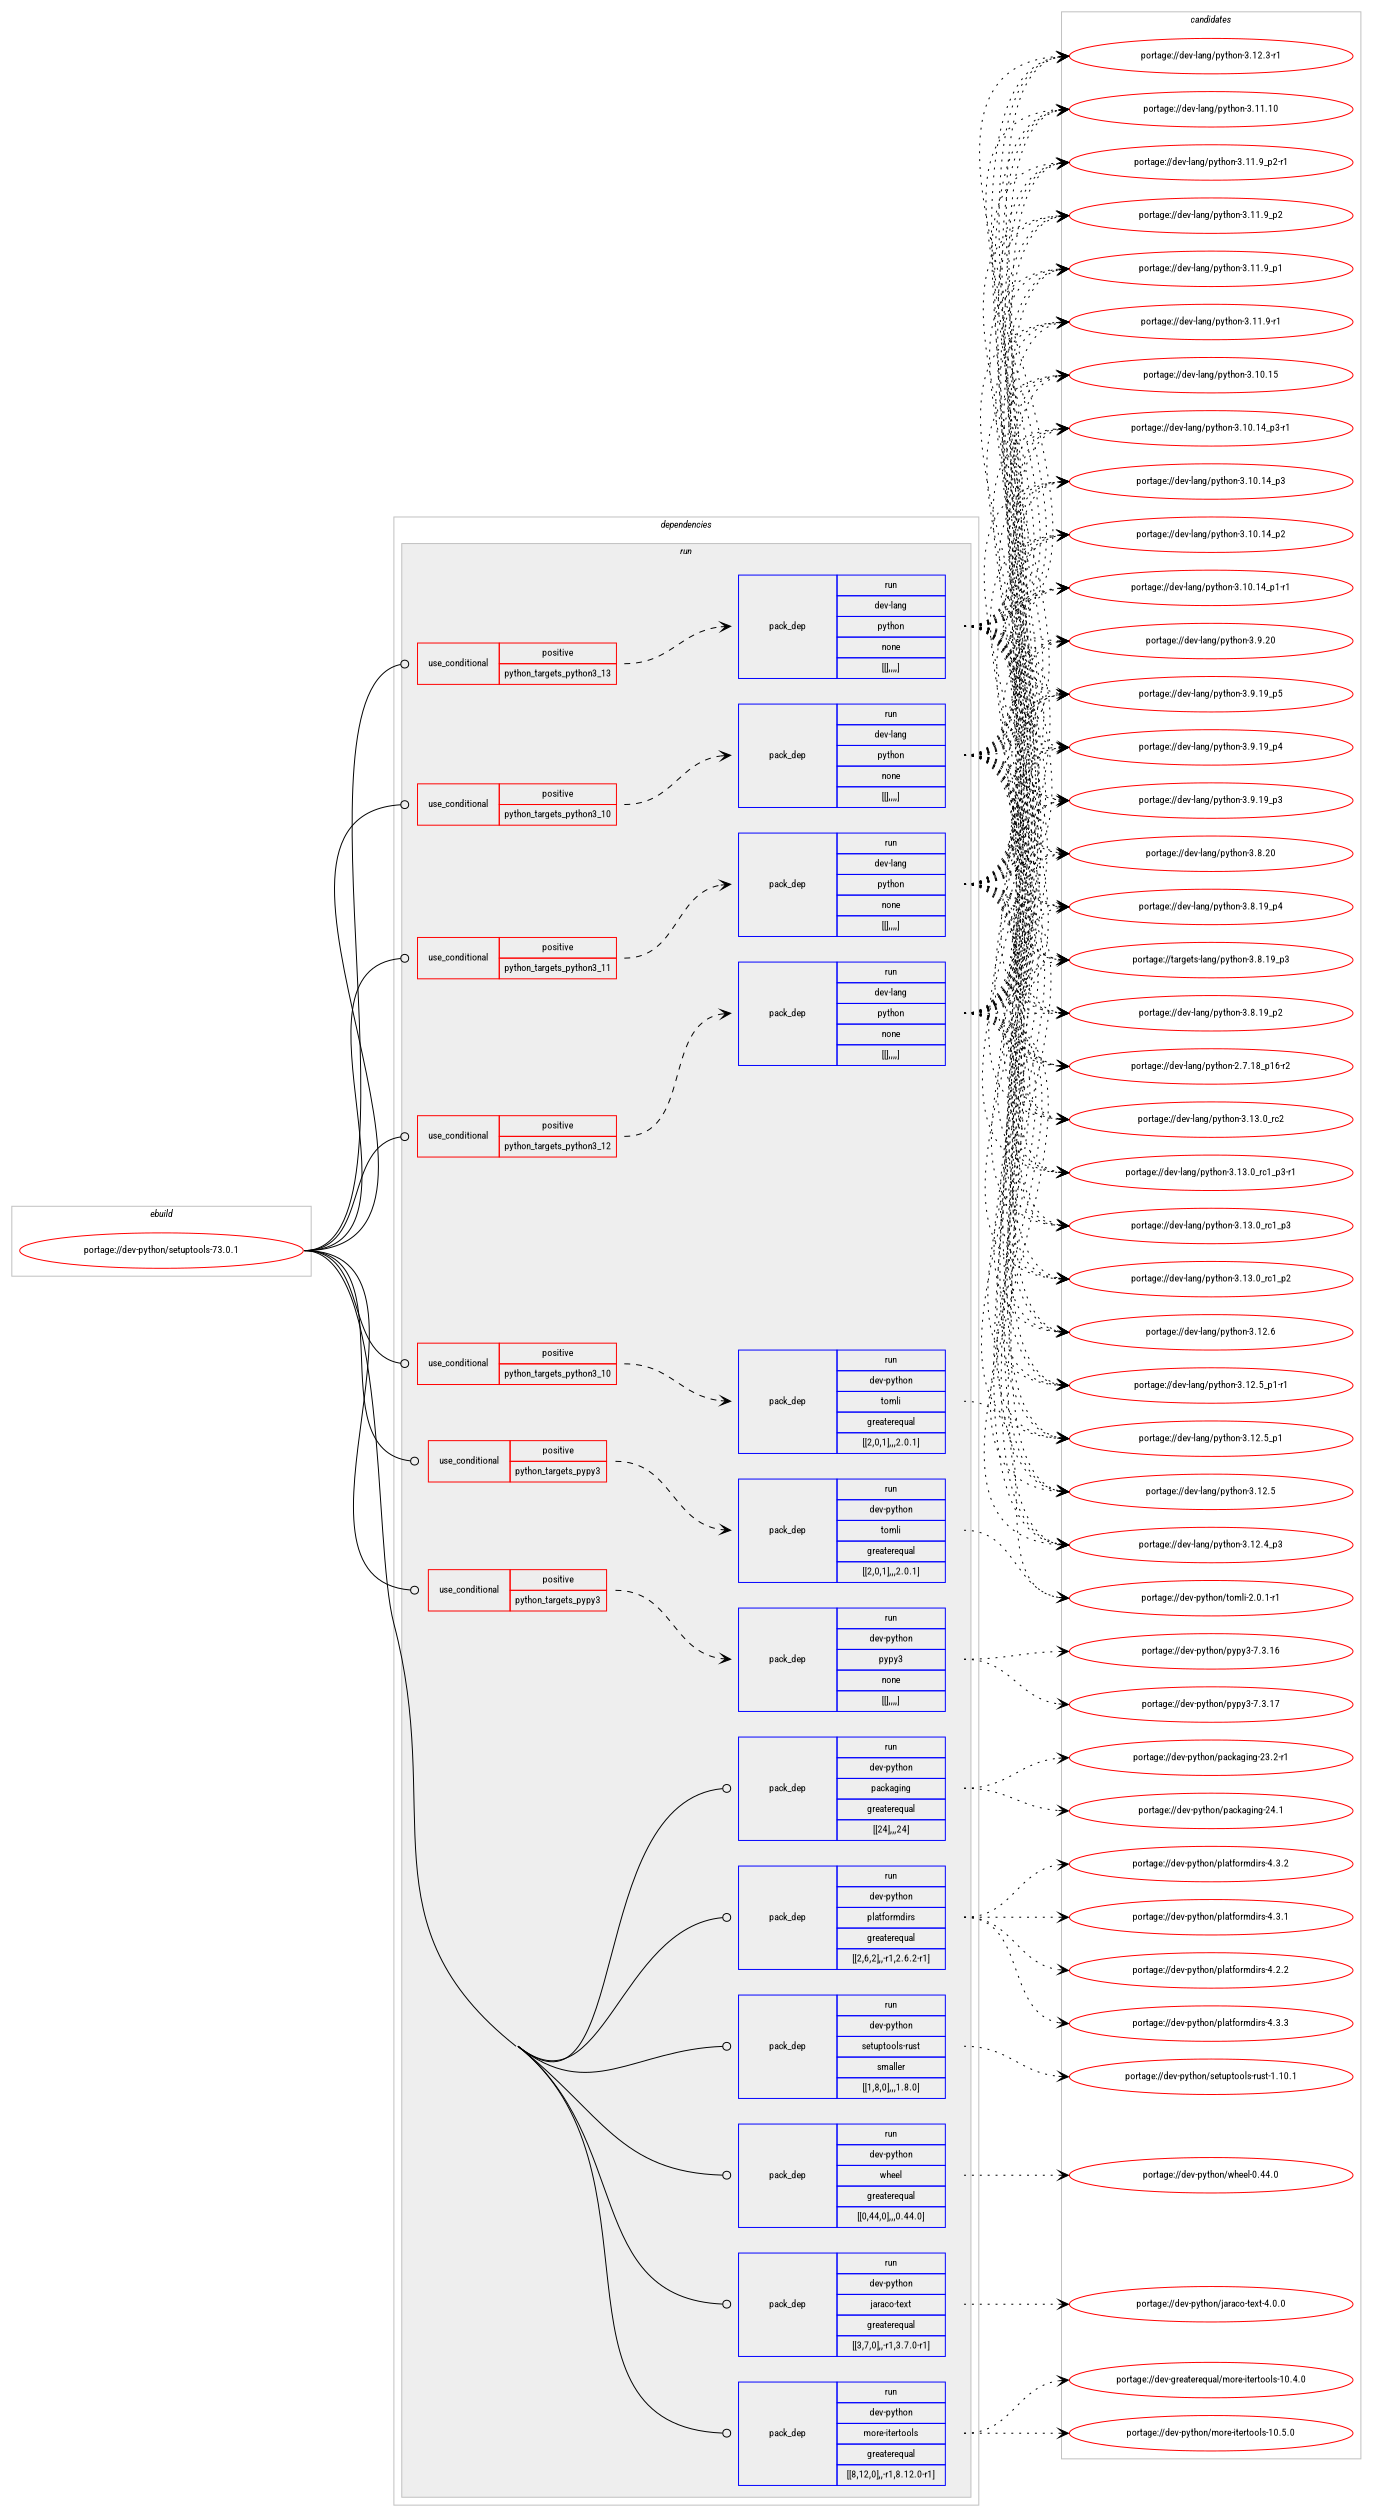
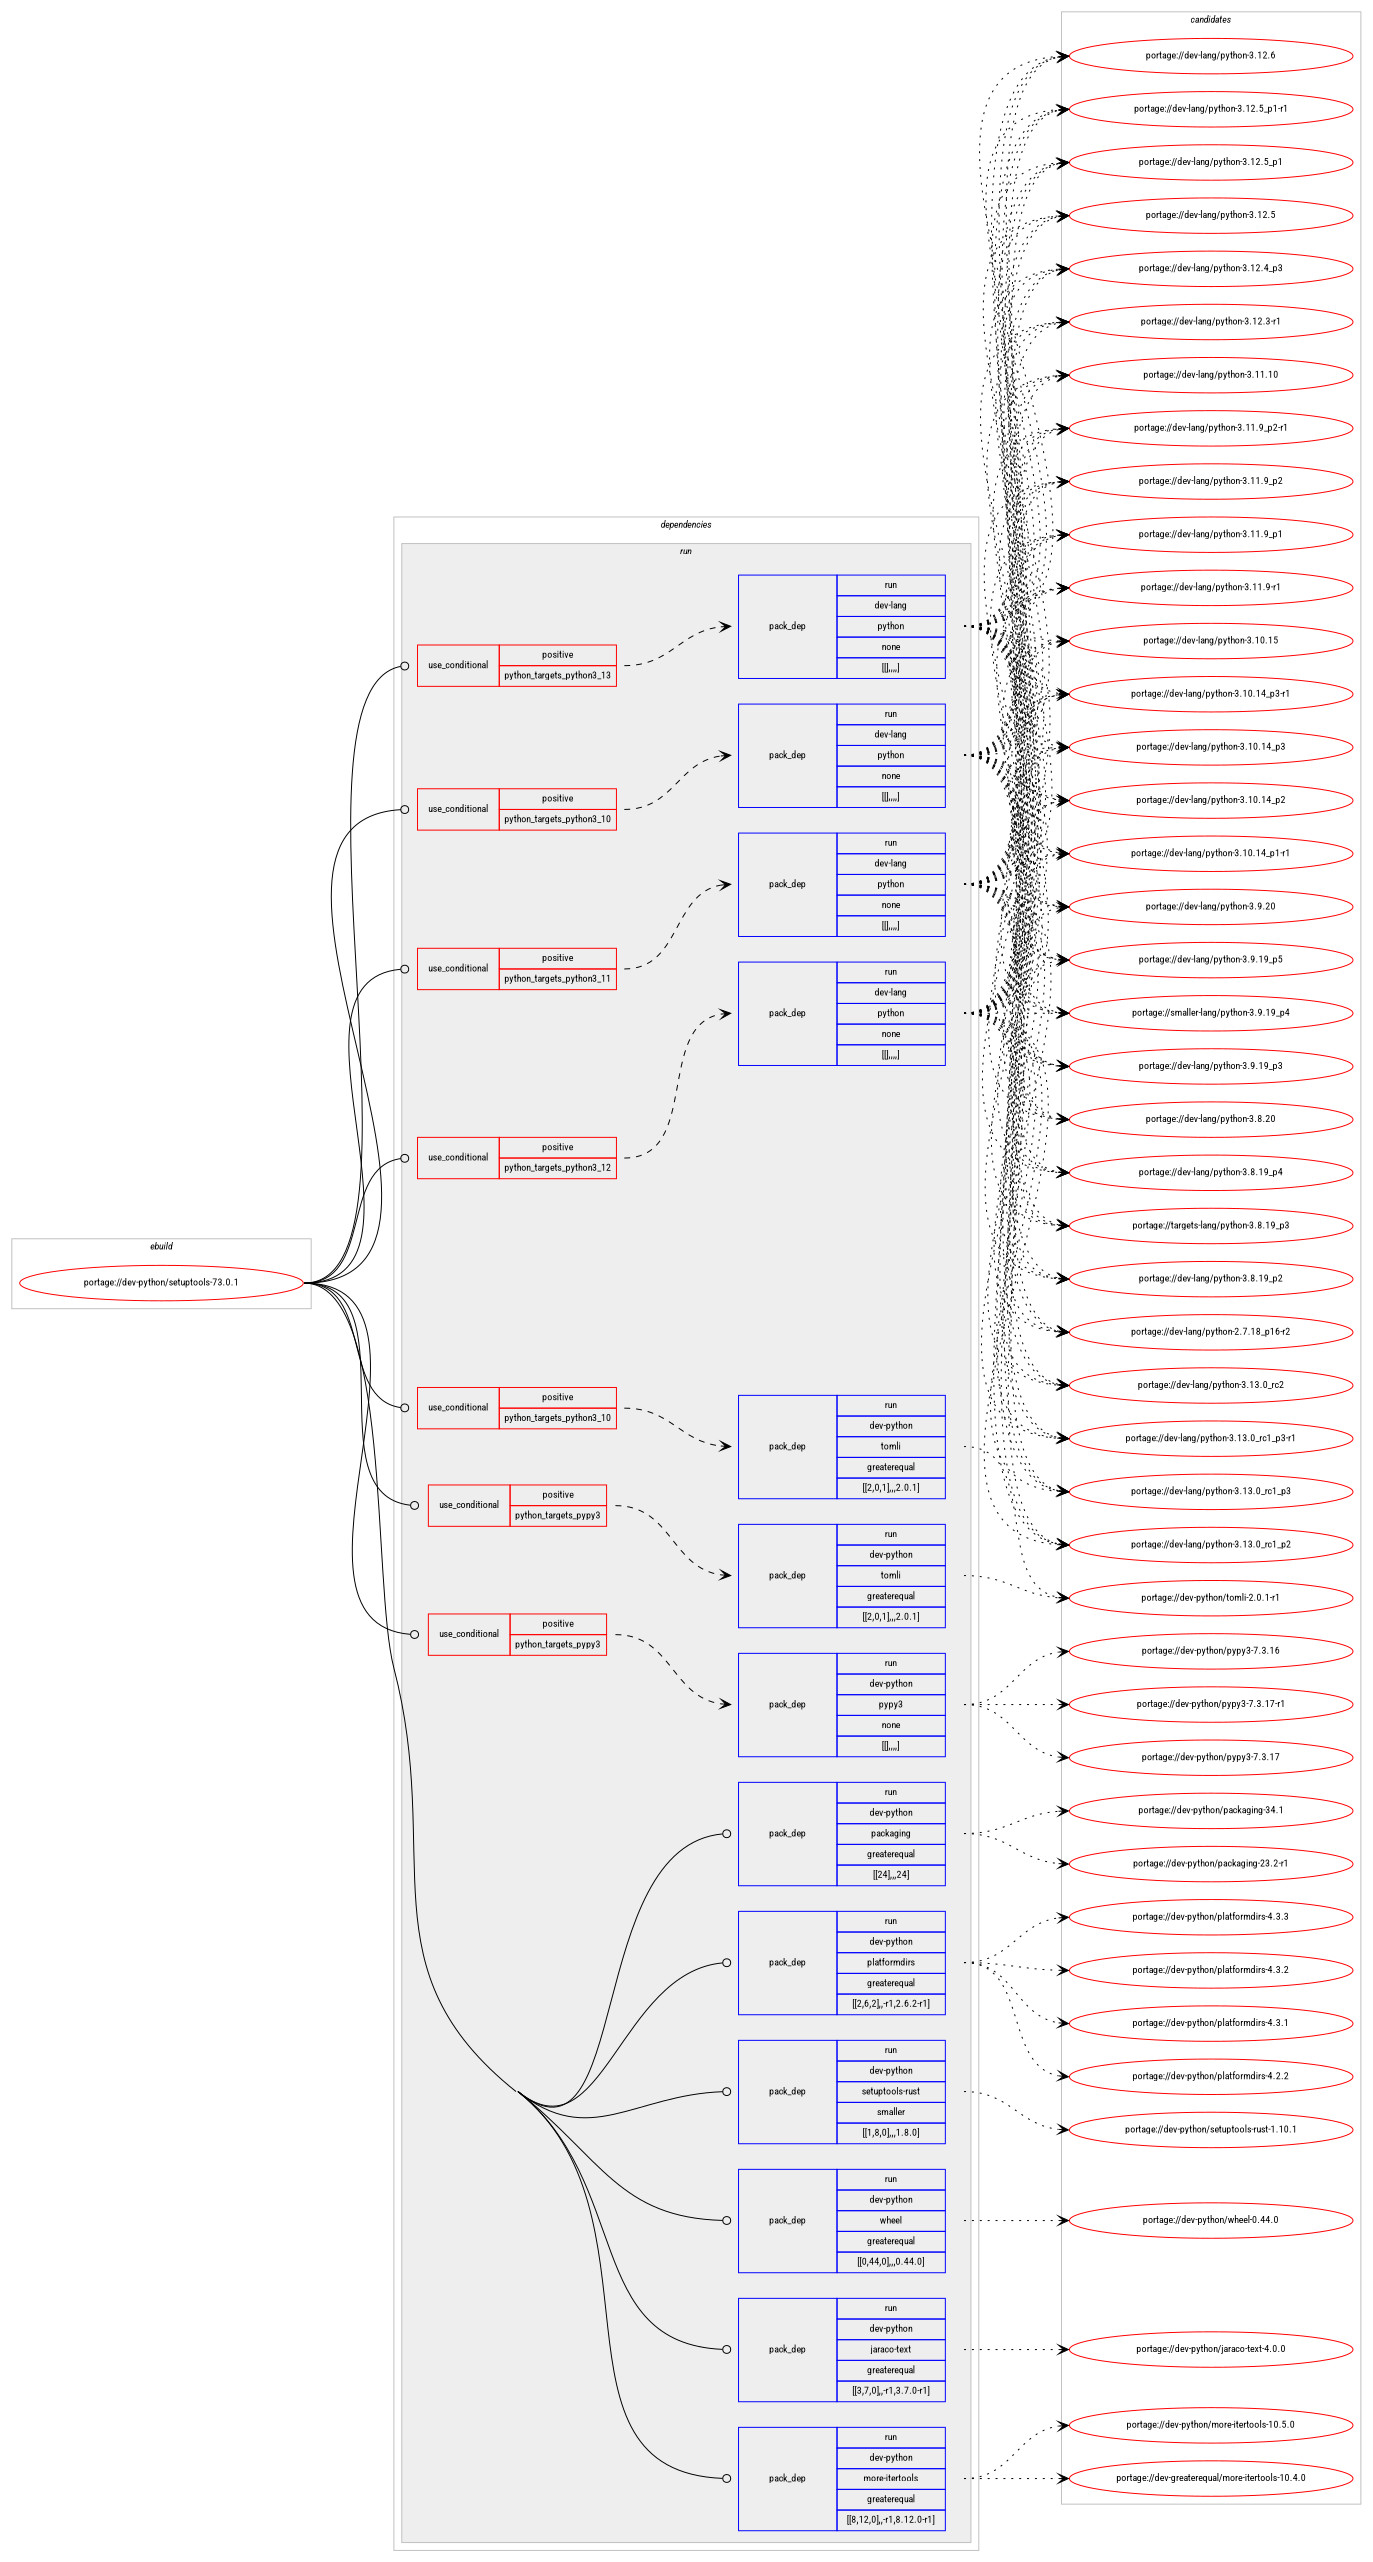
(1211, 747) -> (1211, 1013)
none -> (1211, 1705)
(1211, 1811) -> (1211, 1811)
